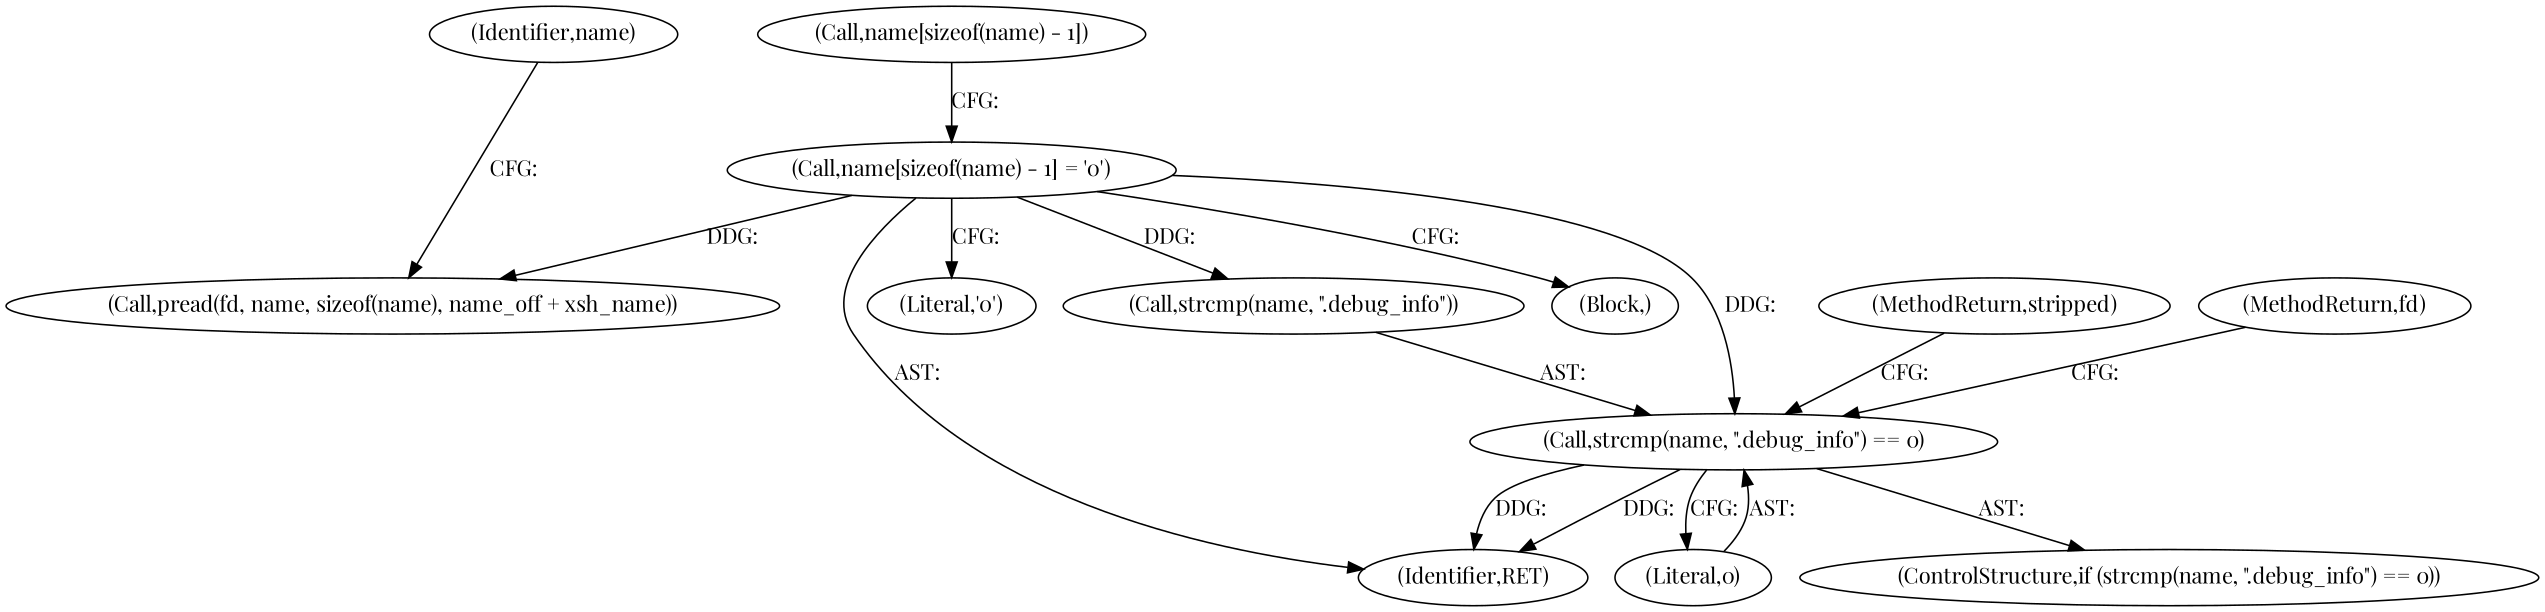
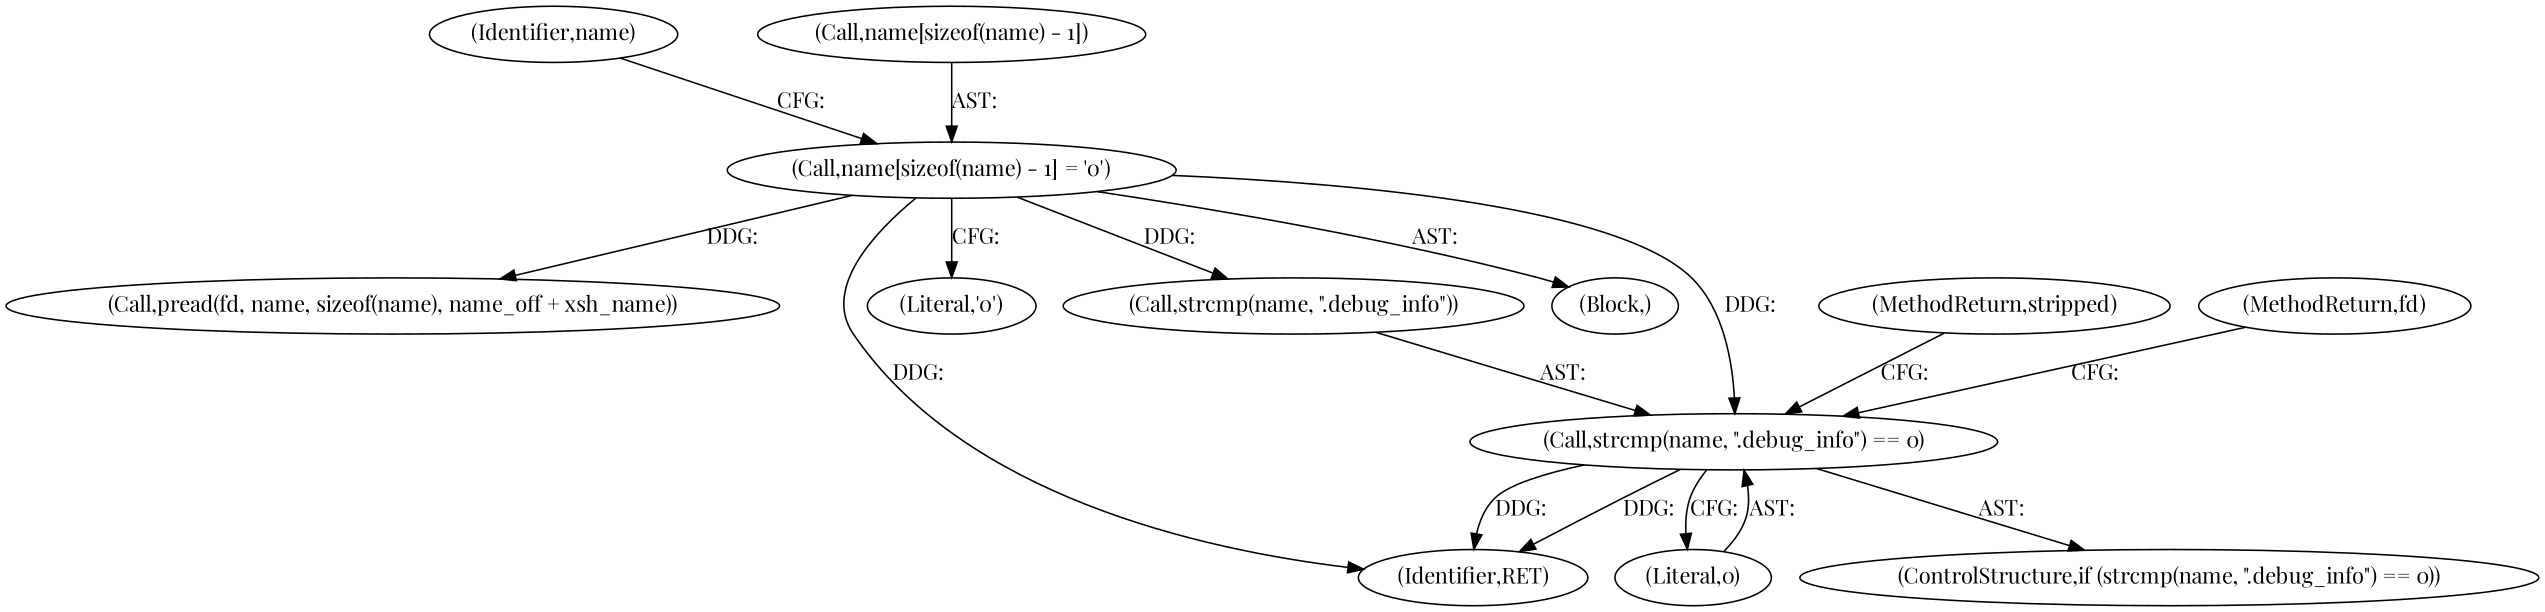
(978, 102) -> (978, 102)
(477, 163) -> (741, 98)
(1439, 238) -> (1439, 238)
(921, 374) -> (921, 374)
